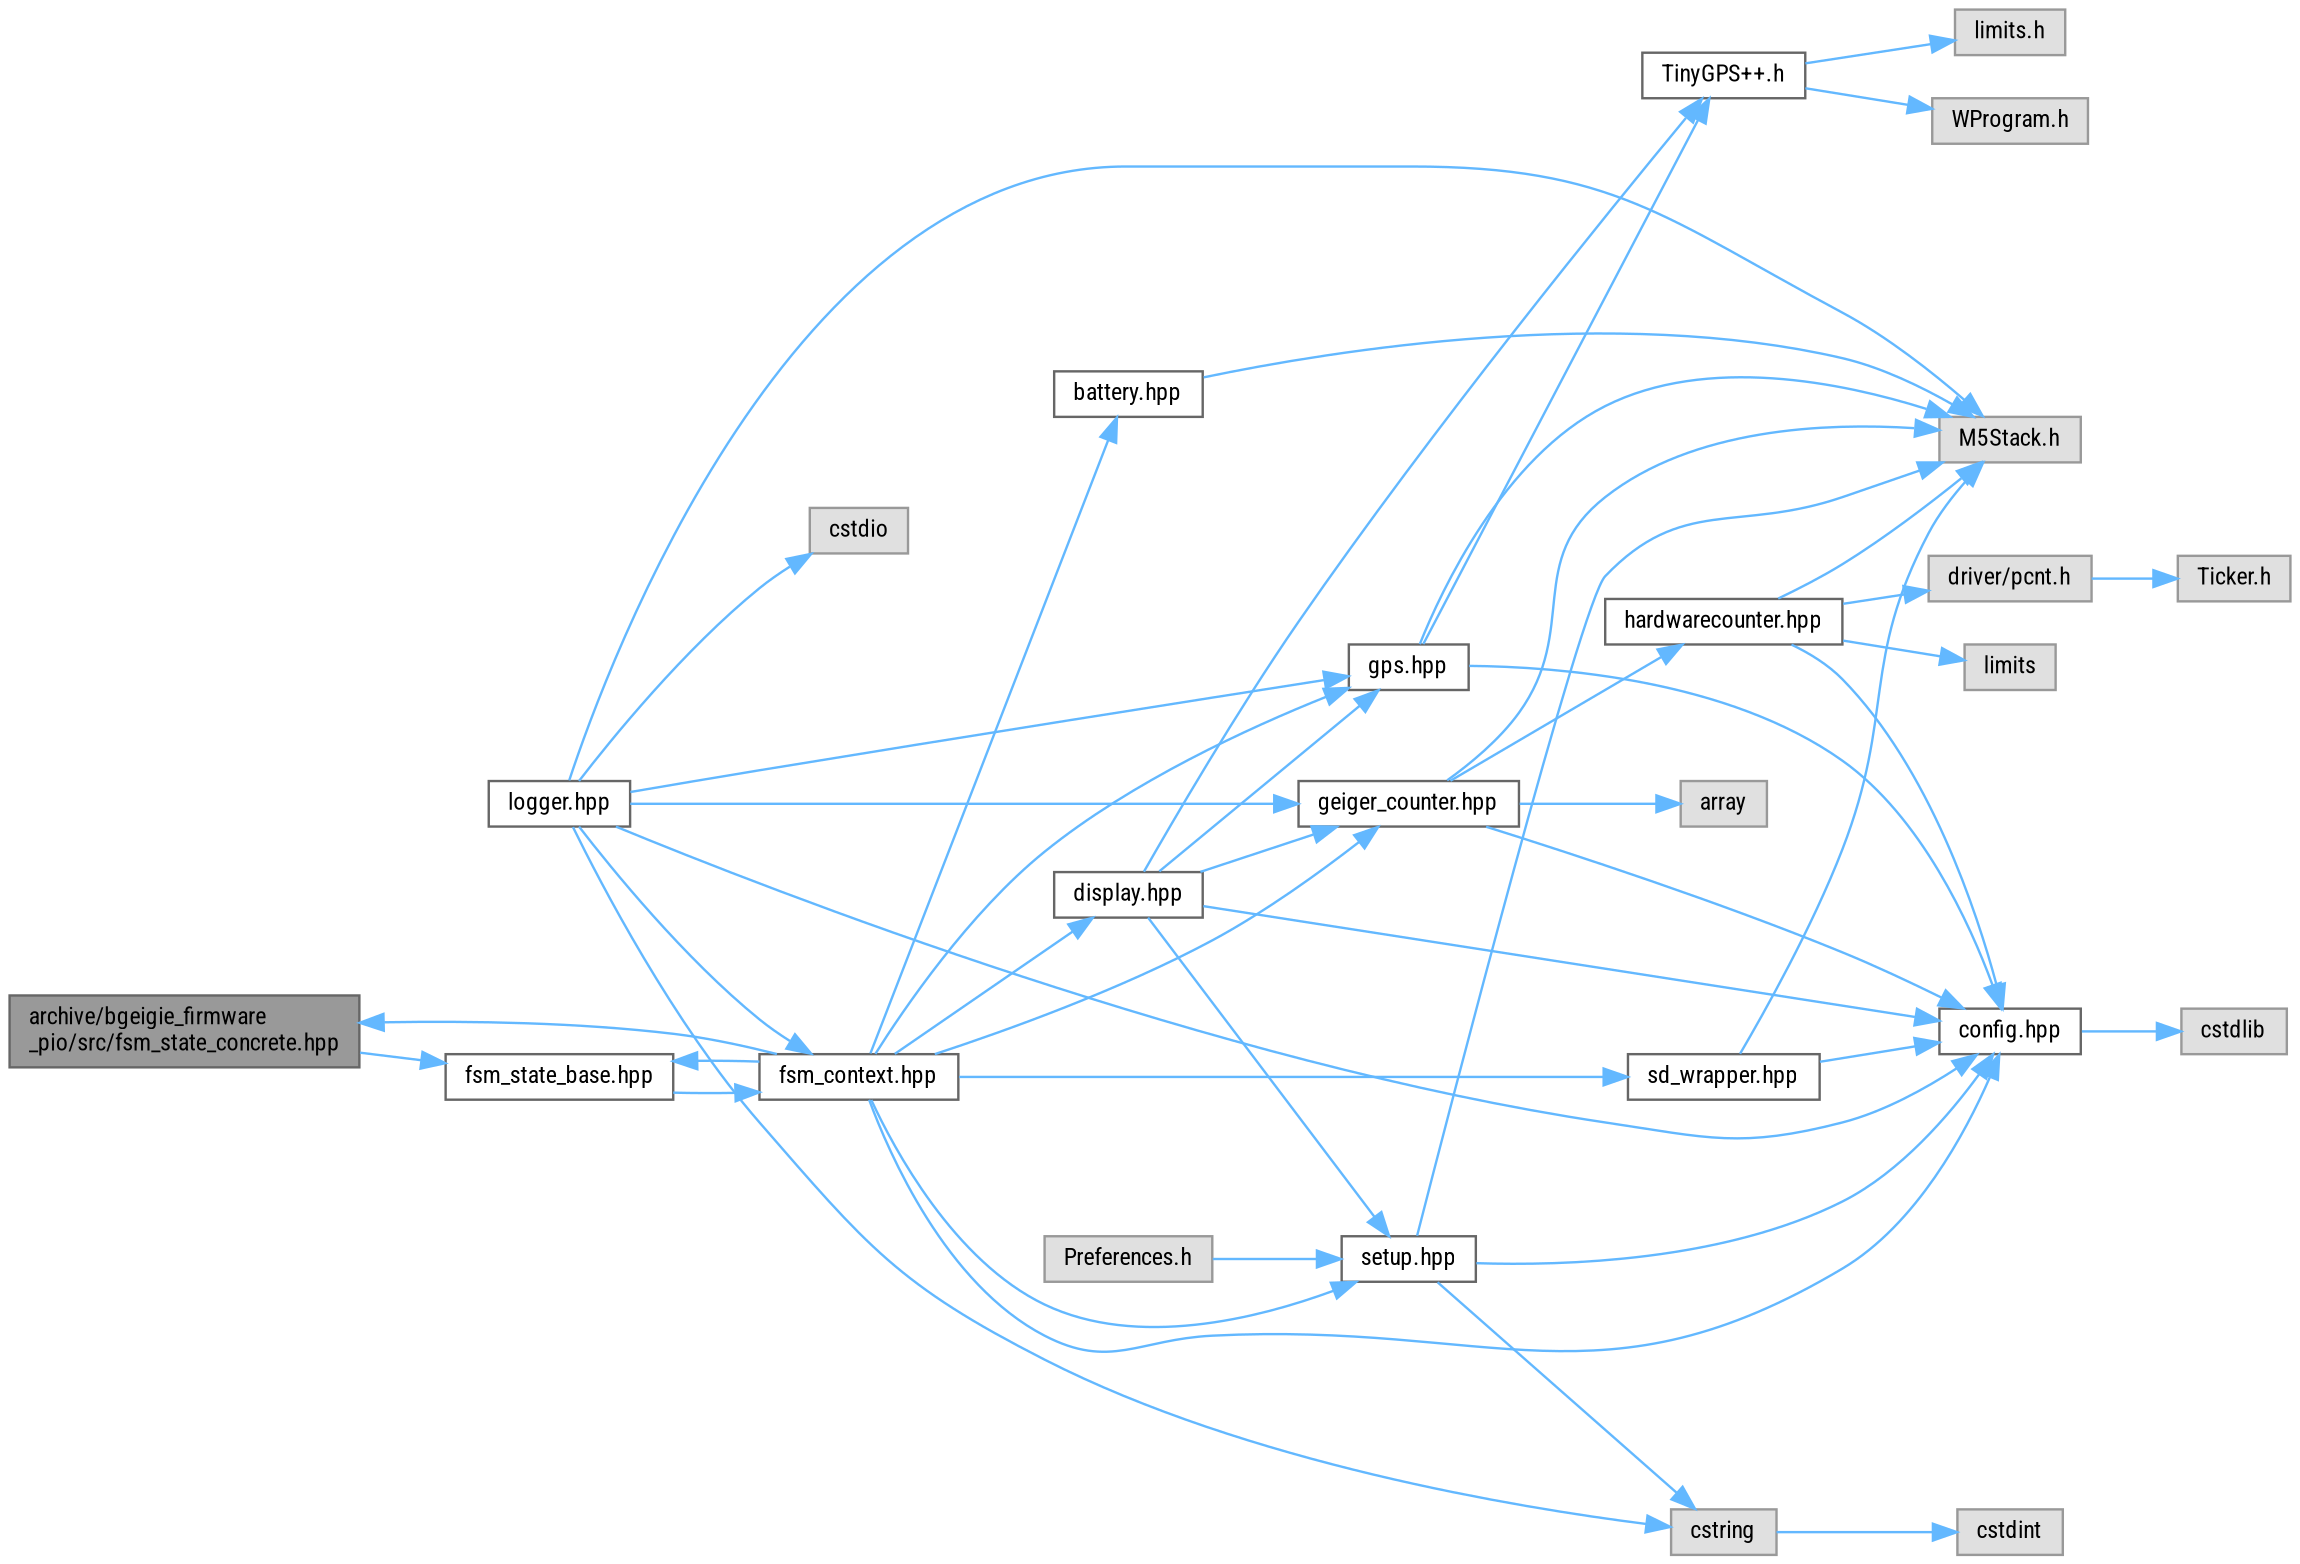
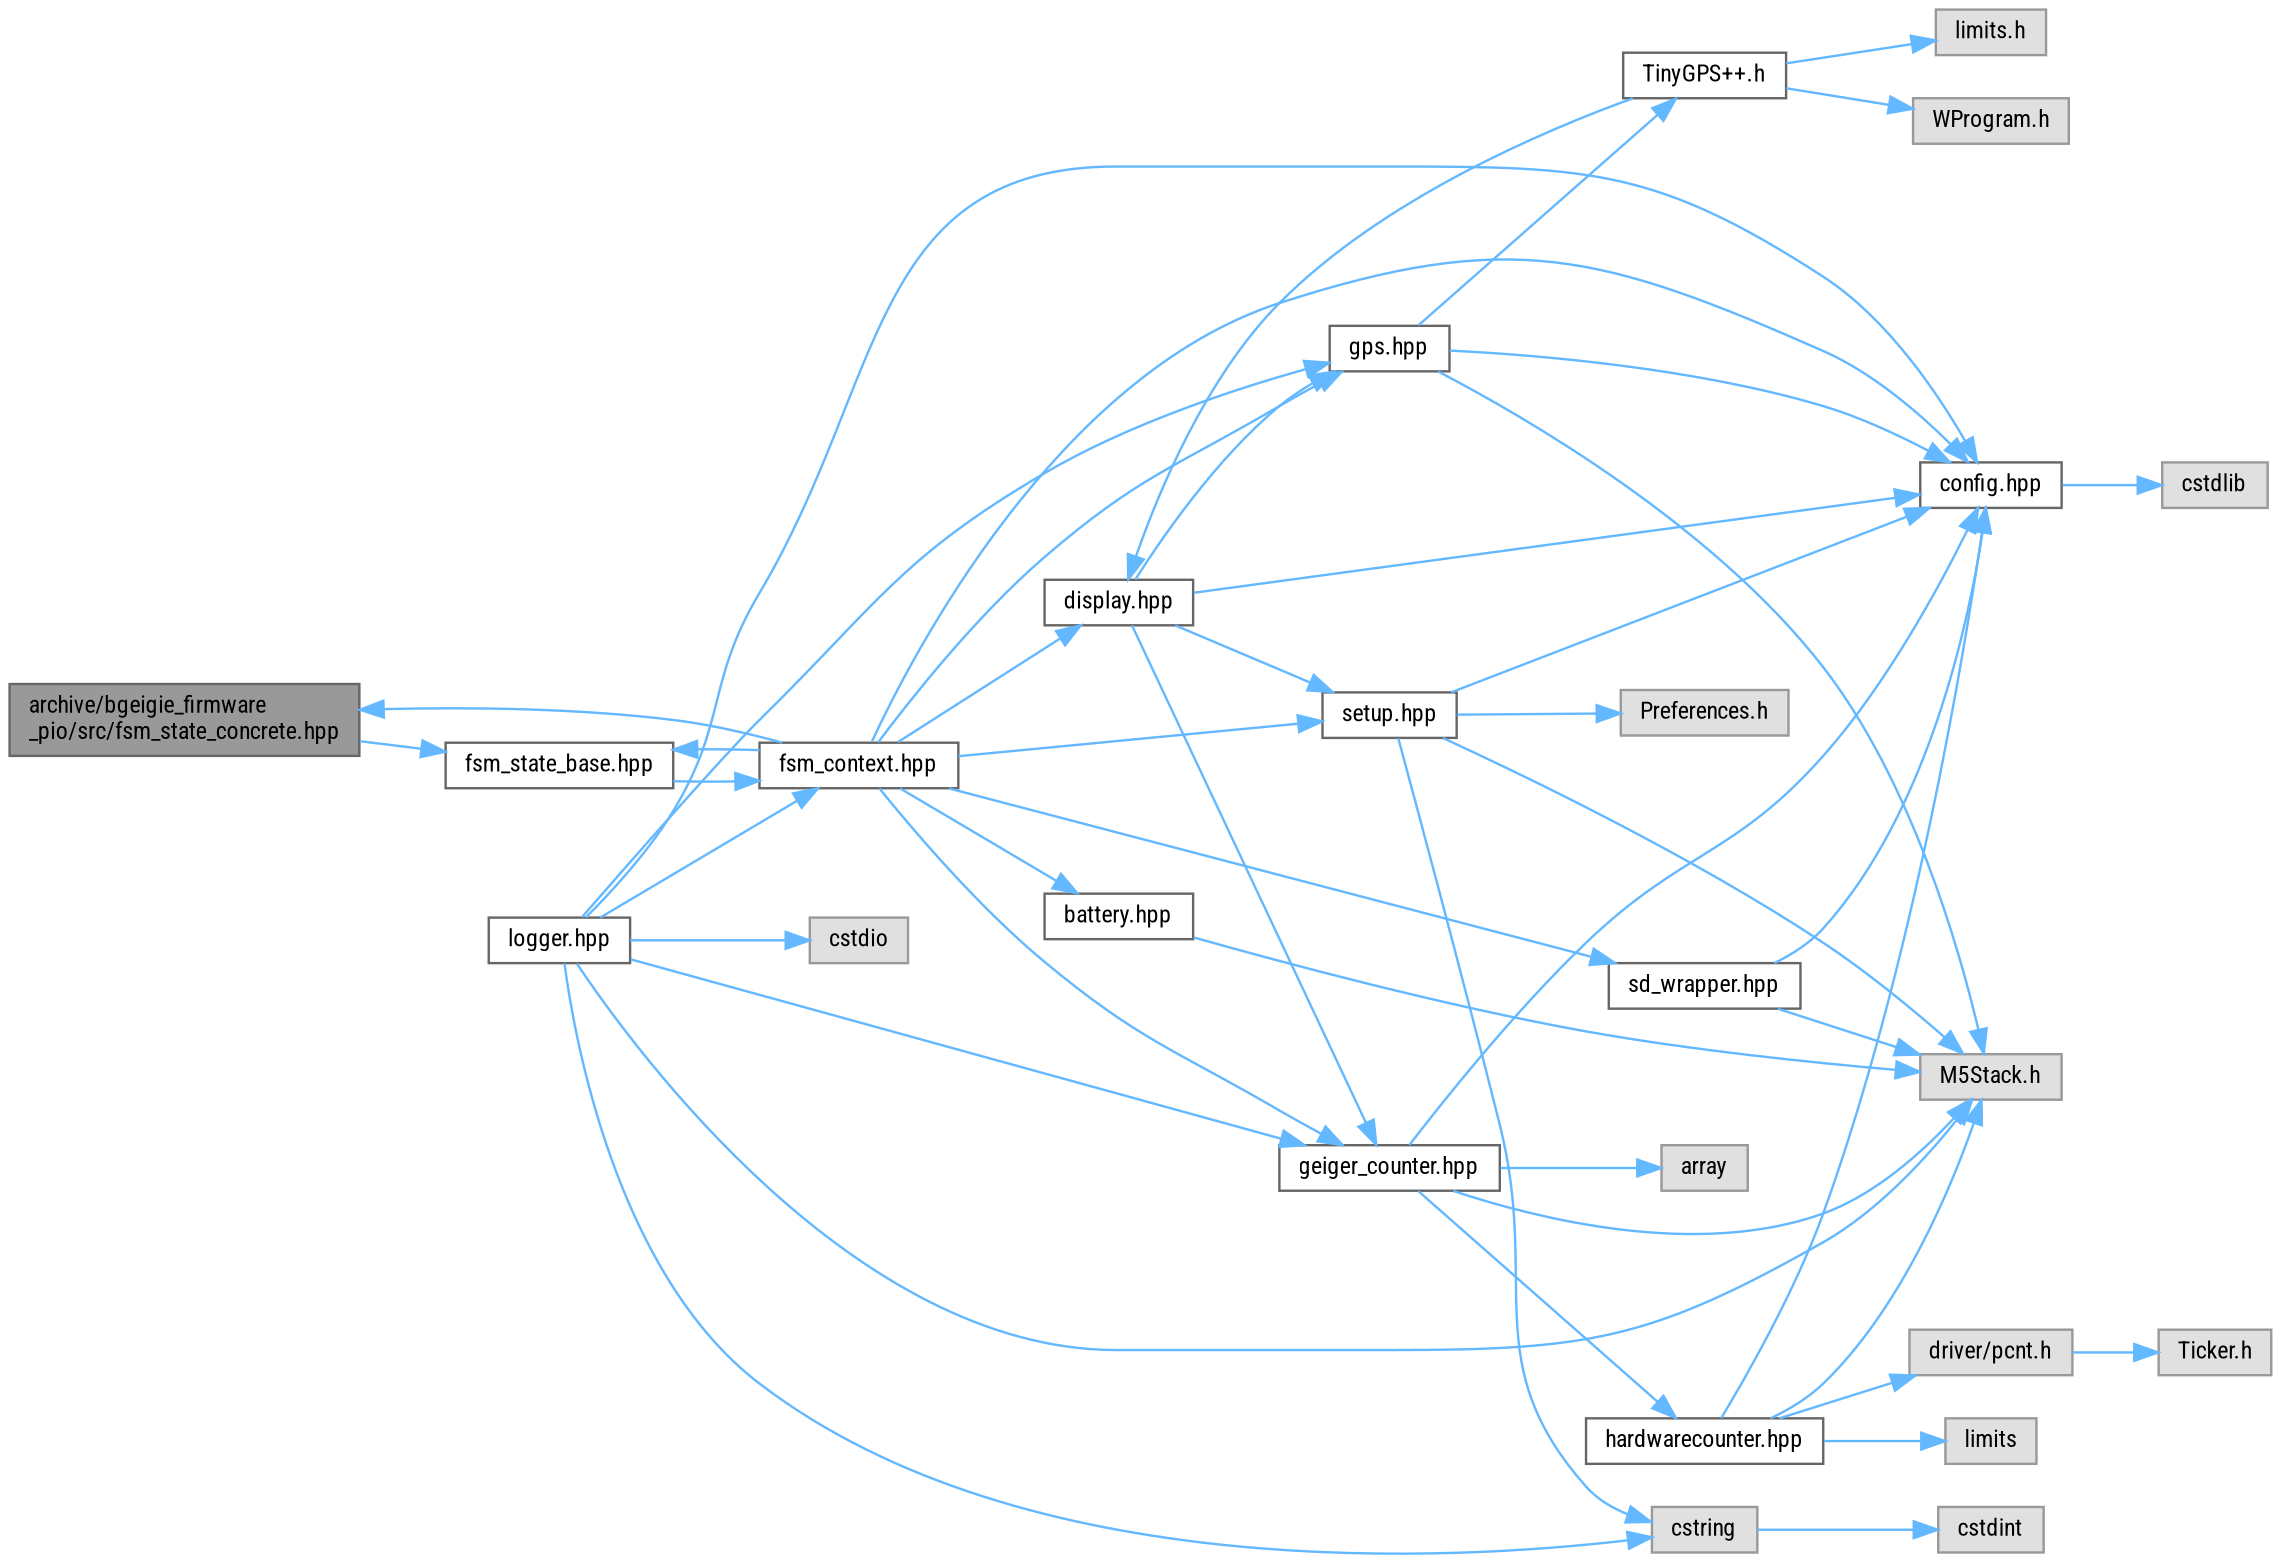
(1398, 483) -> (1323, 264)
(1265, 1259) -> (1527, 714)
